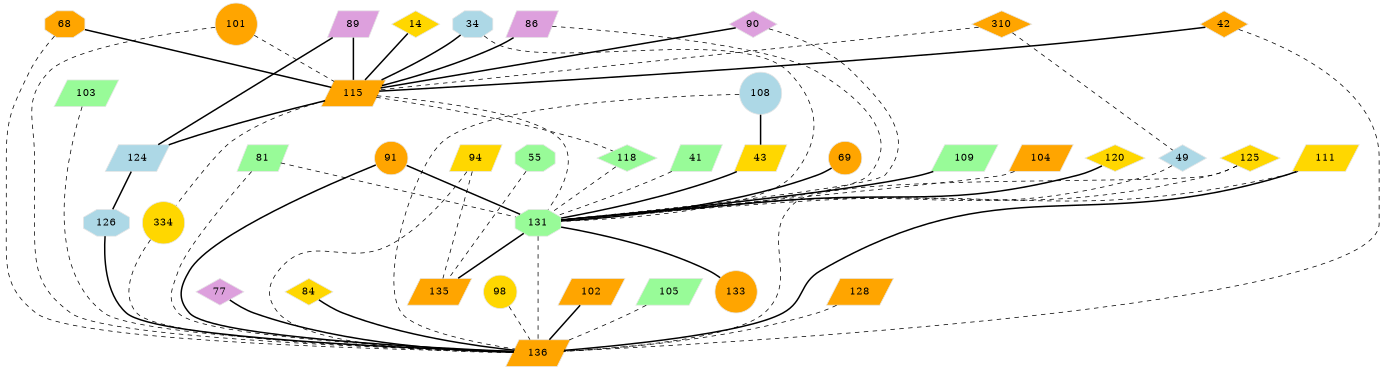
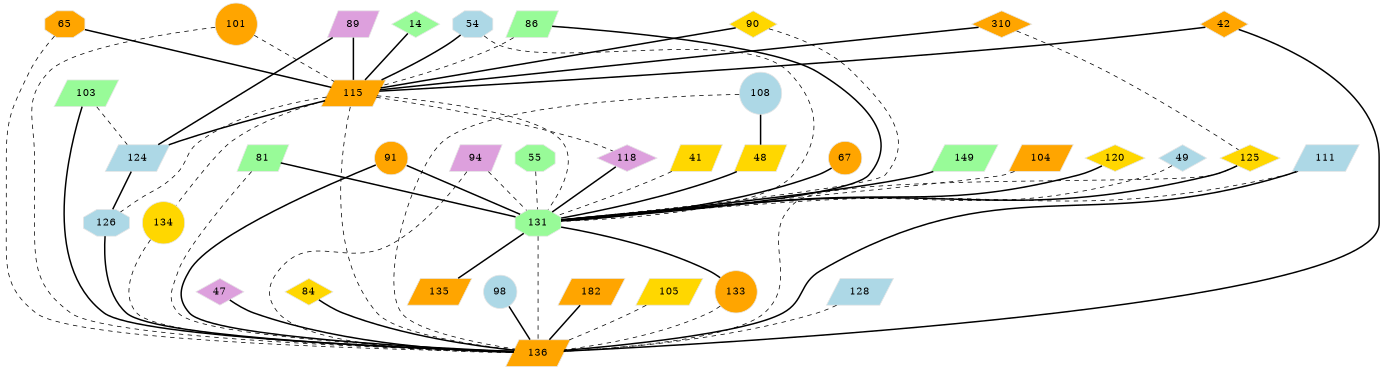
(65, 24) -> (65, 24)
(416, 24) -> (416, 24)
(473, 24) -> (473, 24)
(532, 24) -> (532, 24)
(753, 24) -> (753, 24)
(679, 59) -> (679, 59)
(449, 65) -> (449, 65)
(1093, 91) -> (1131, 84)
none -> (112, 126)
(879, 132) -> (879, 132)
none -> (201, 141)
(476, 158) -> (476, 158)
(627, 158) -> (627, 158)
(696, 158) -> (696, 158)
(761, 158) -> (761, 158)
(845, 158) -> (845, 158)
(965, 158) -> (965, 158)
(1326, 158) -> (1326, 158)
(584, 189) -> (584, 189)
(398, 190) -> (398, 190)
(901, 198) -> (901, 198)
(164, 223) -> (164, 223)
(458, 225) -> (507, 191)
(487, 225) -> (537, 190)
none -> (358, 283)
(220, 292) -> (220, 292)
(500, 292) -> (500, 292)
(591, 292) -> (591, 292)
(669, 292) -> (669, 292)
(860, 292) -> (860, 292)
(1113, 305) -> (1113, 305)
(136, 323) -> (136, 323)
(520, 323) -> (520, 323)
none -> (645, 335)
